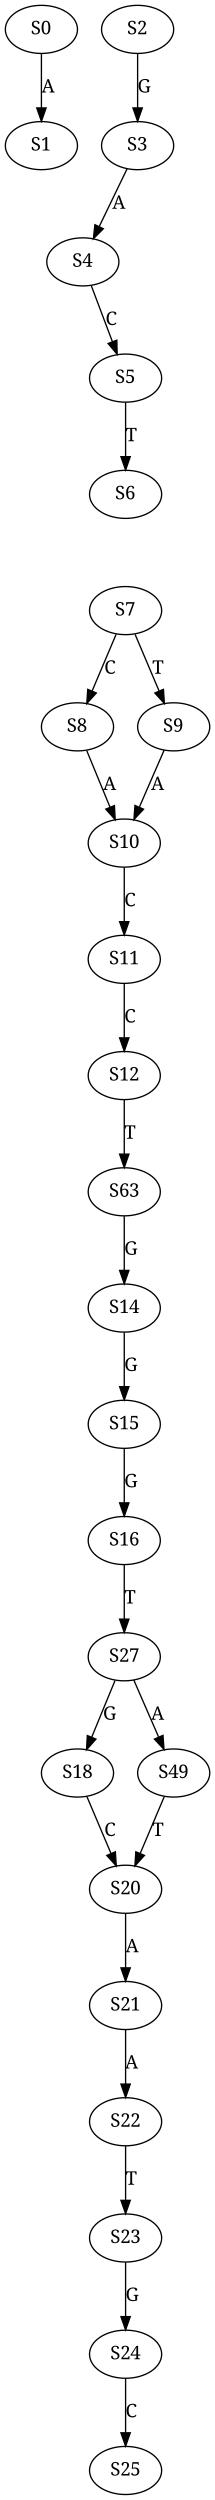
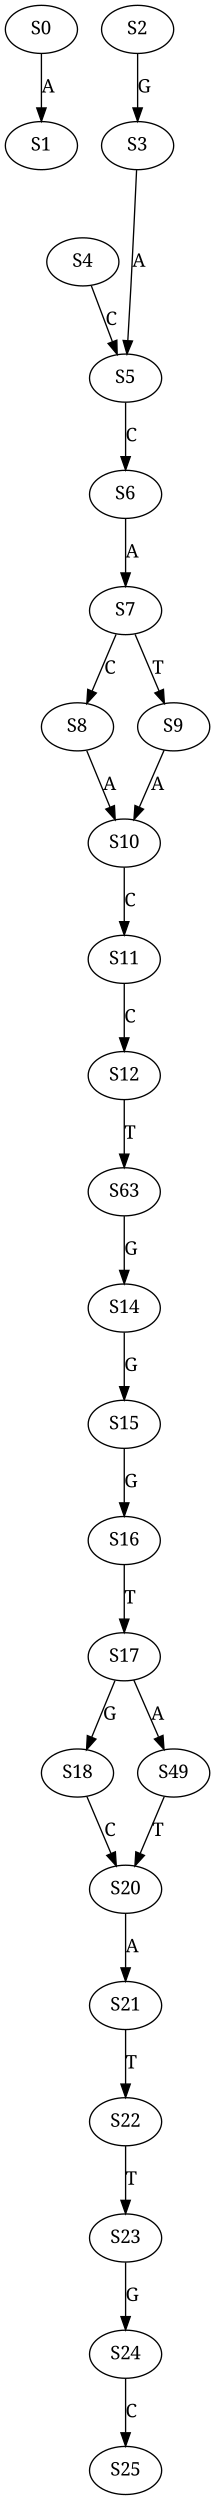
(113, 198) -> (133, 255)
(132, 436) -> (132, 436)
none -> (126, 546)
(124, 1657) -> (124, 1657)
(132, 2064) -> (132, 2064)
